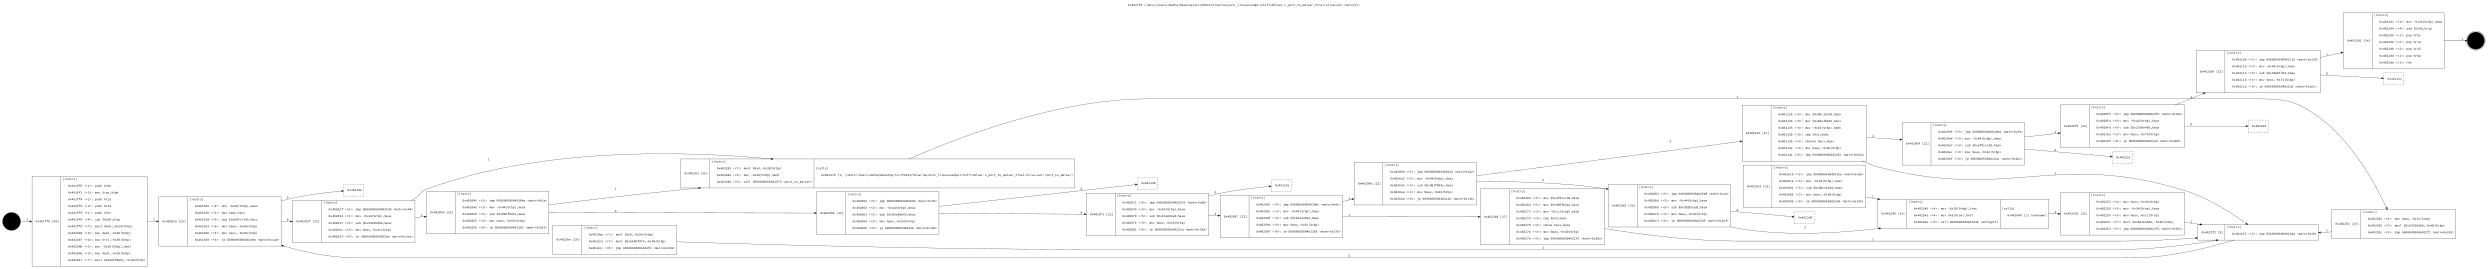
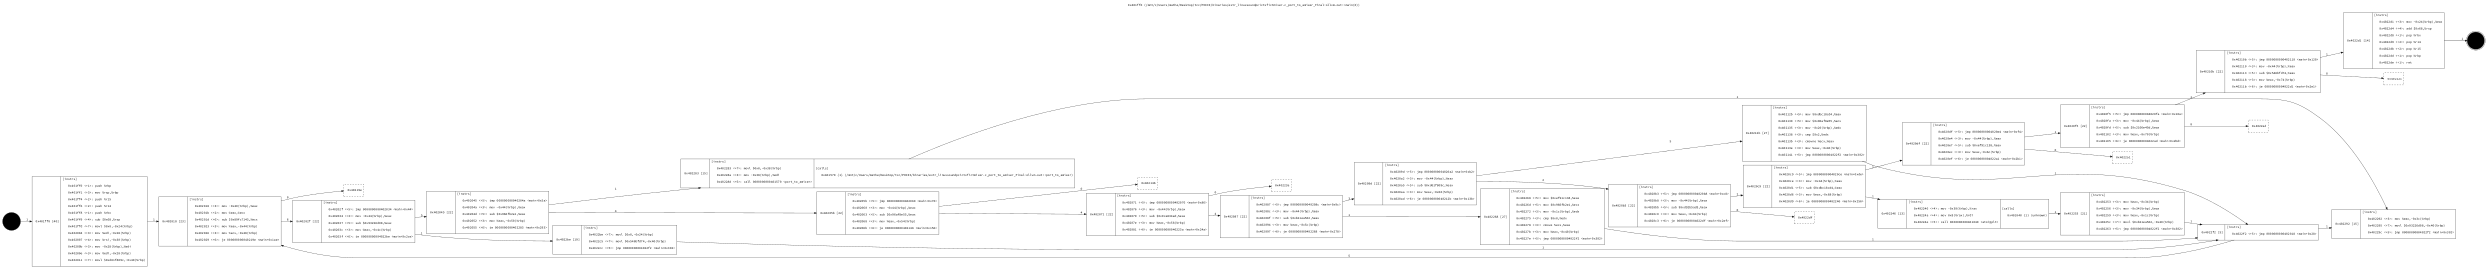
(1883, 138) -> (1883, 165)
(588, 157) -> (483, 240)
(2326, 232) -> (2324, 228)
(1805, 233) -> (1736, 196)
